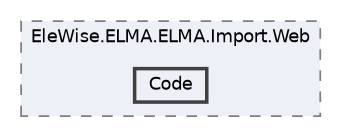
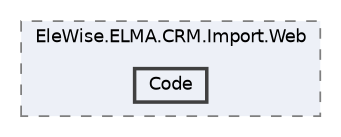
(171, 38) -> (171, 38)
